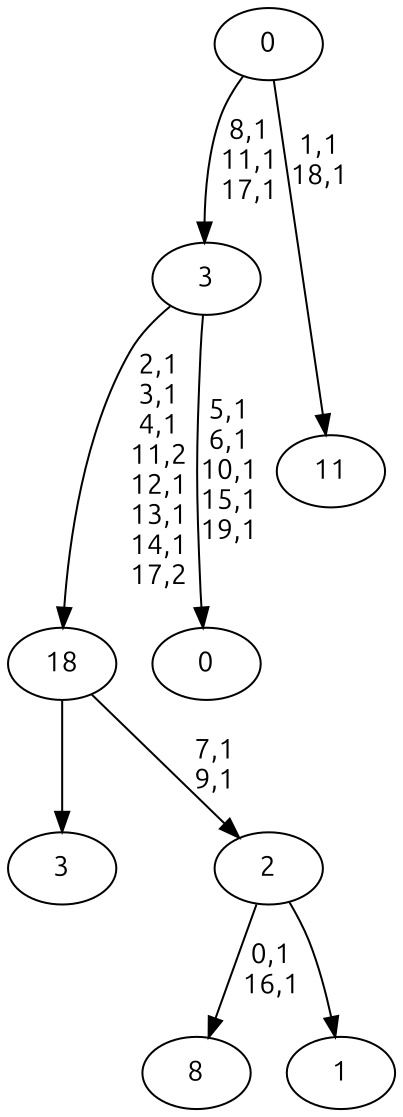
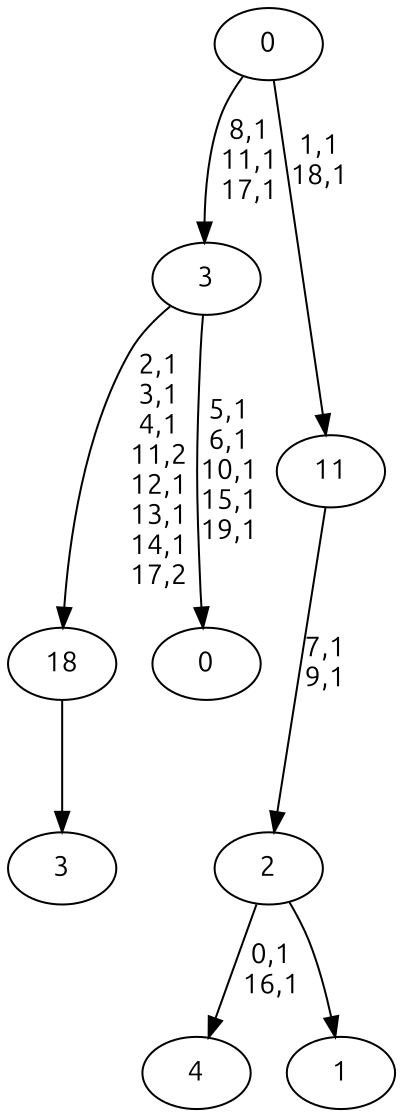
(158, 759) -> (301, 660)
(197, 1073) -> (197, 1073)
